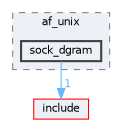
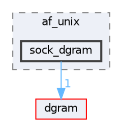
(61, 109) -> (61, 109)
